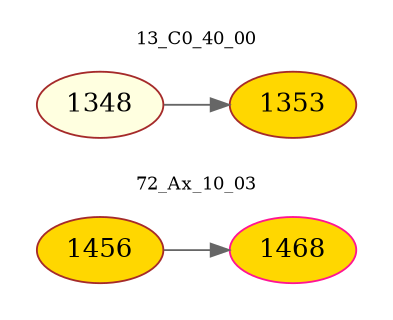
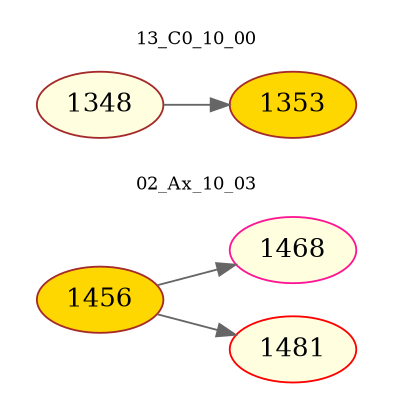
(197, 40) -> (197, 40)
(197, 185) -> (197, 185)
(293, 250) -> (293, 250)
none -> (293, 349)
